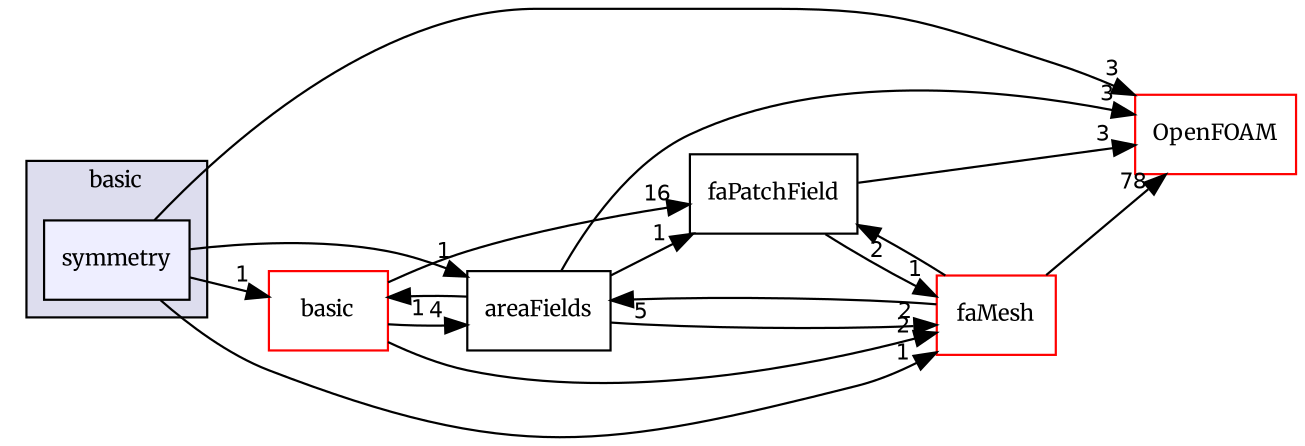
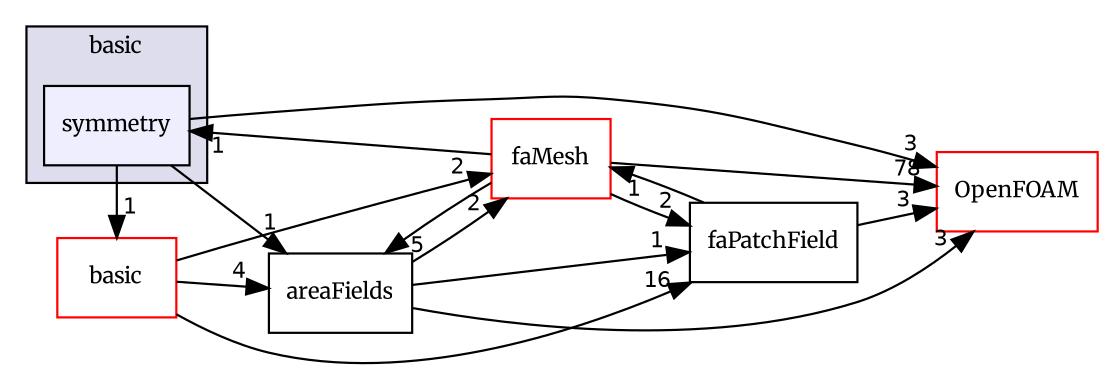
(439, 296) -> none
(528, 435) -> (352, 144)
